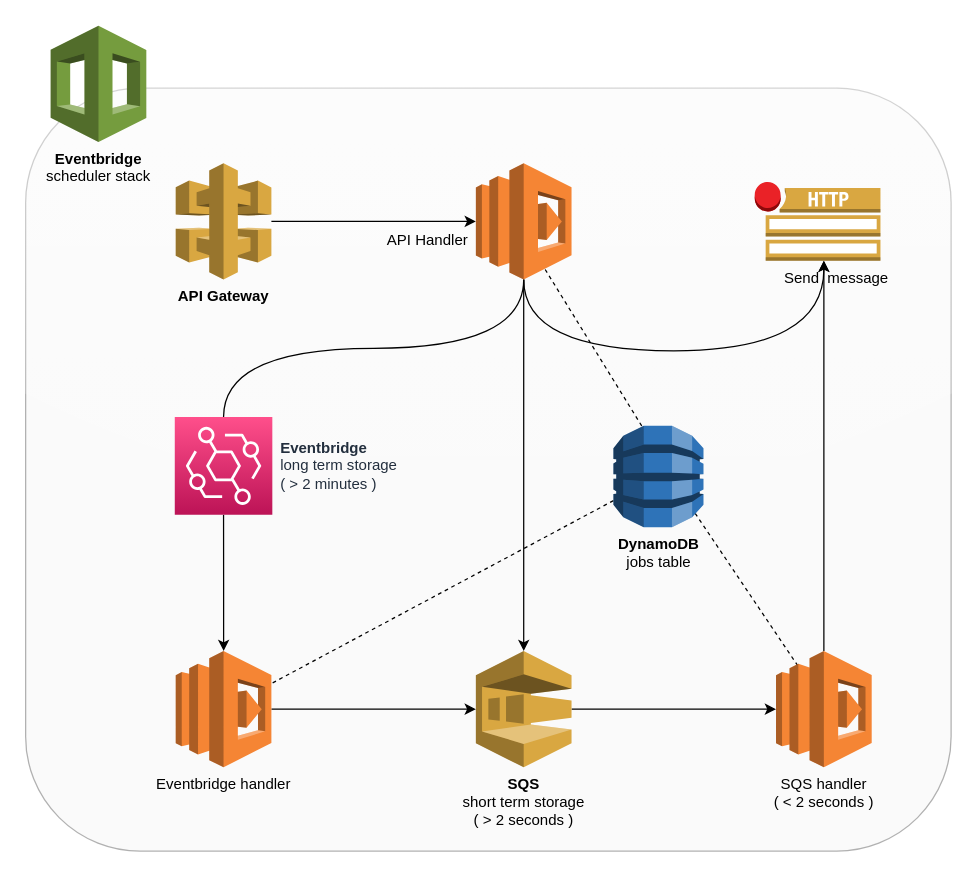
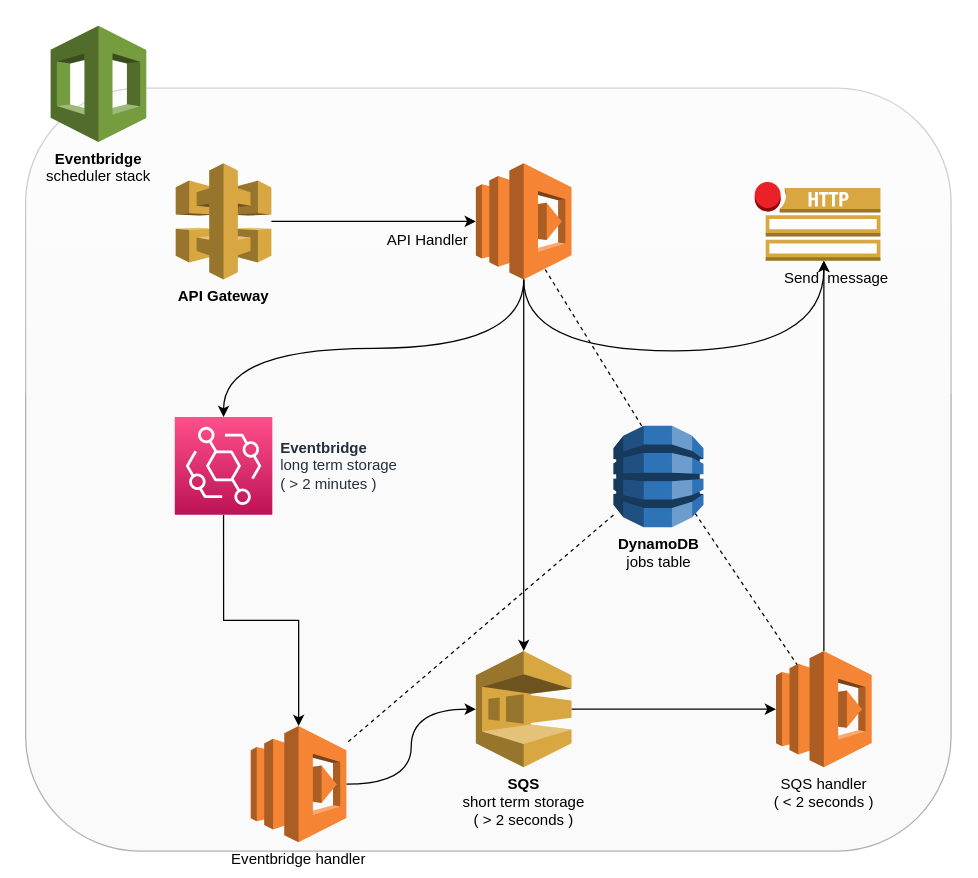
(259, 366) -> (260, 364)
(223, 709) -> (298, 784)
